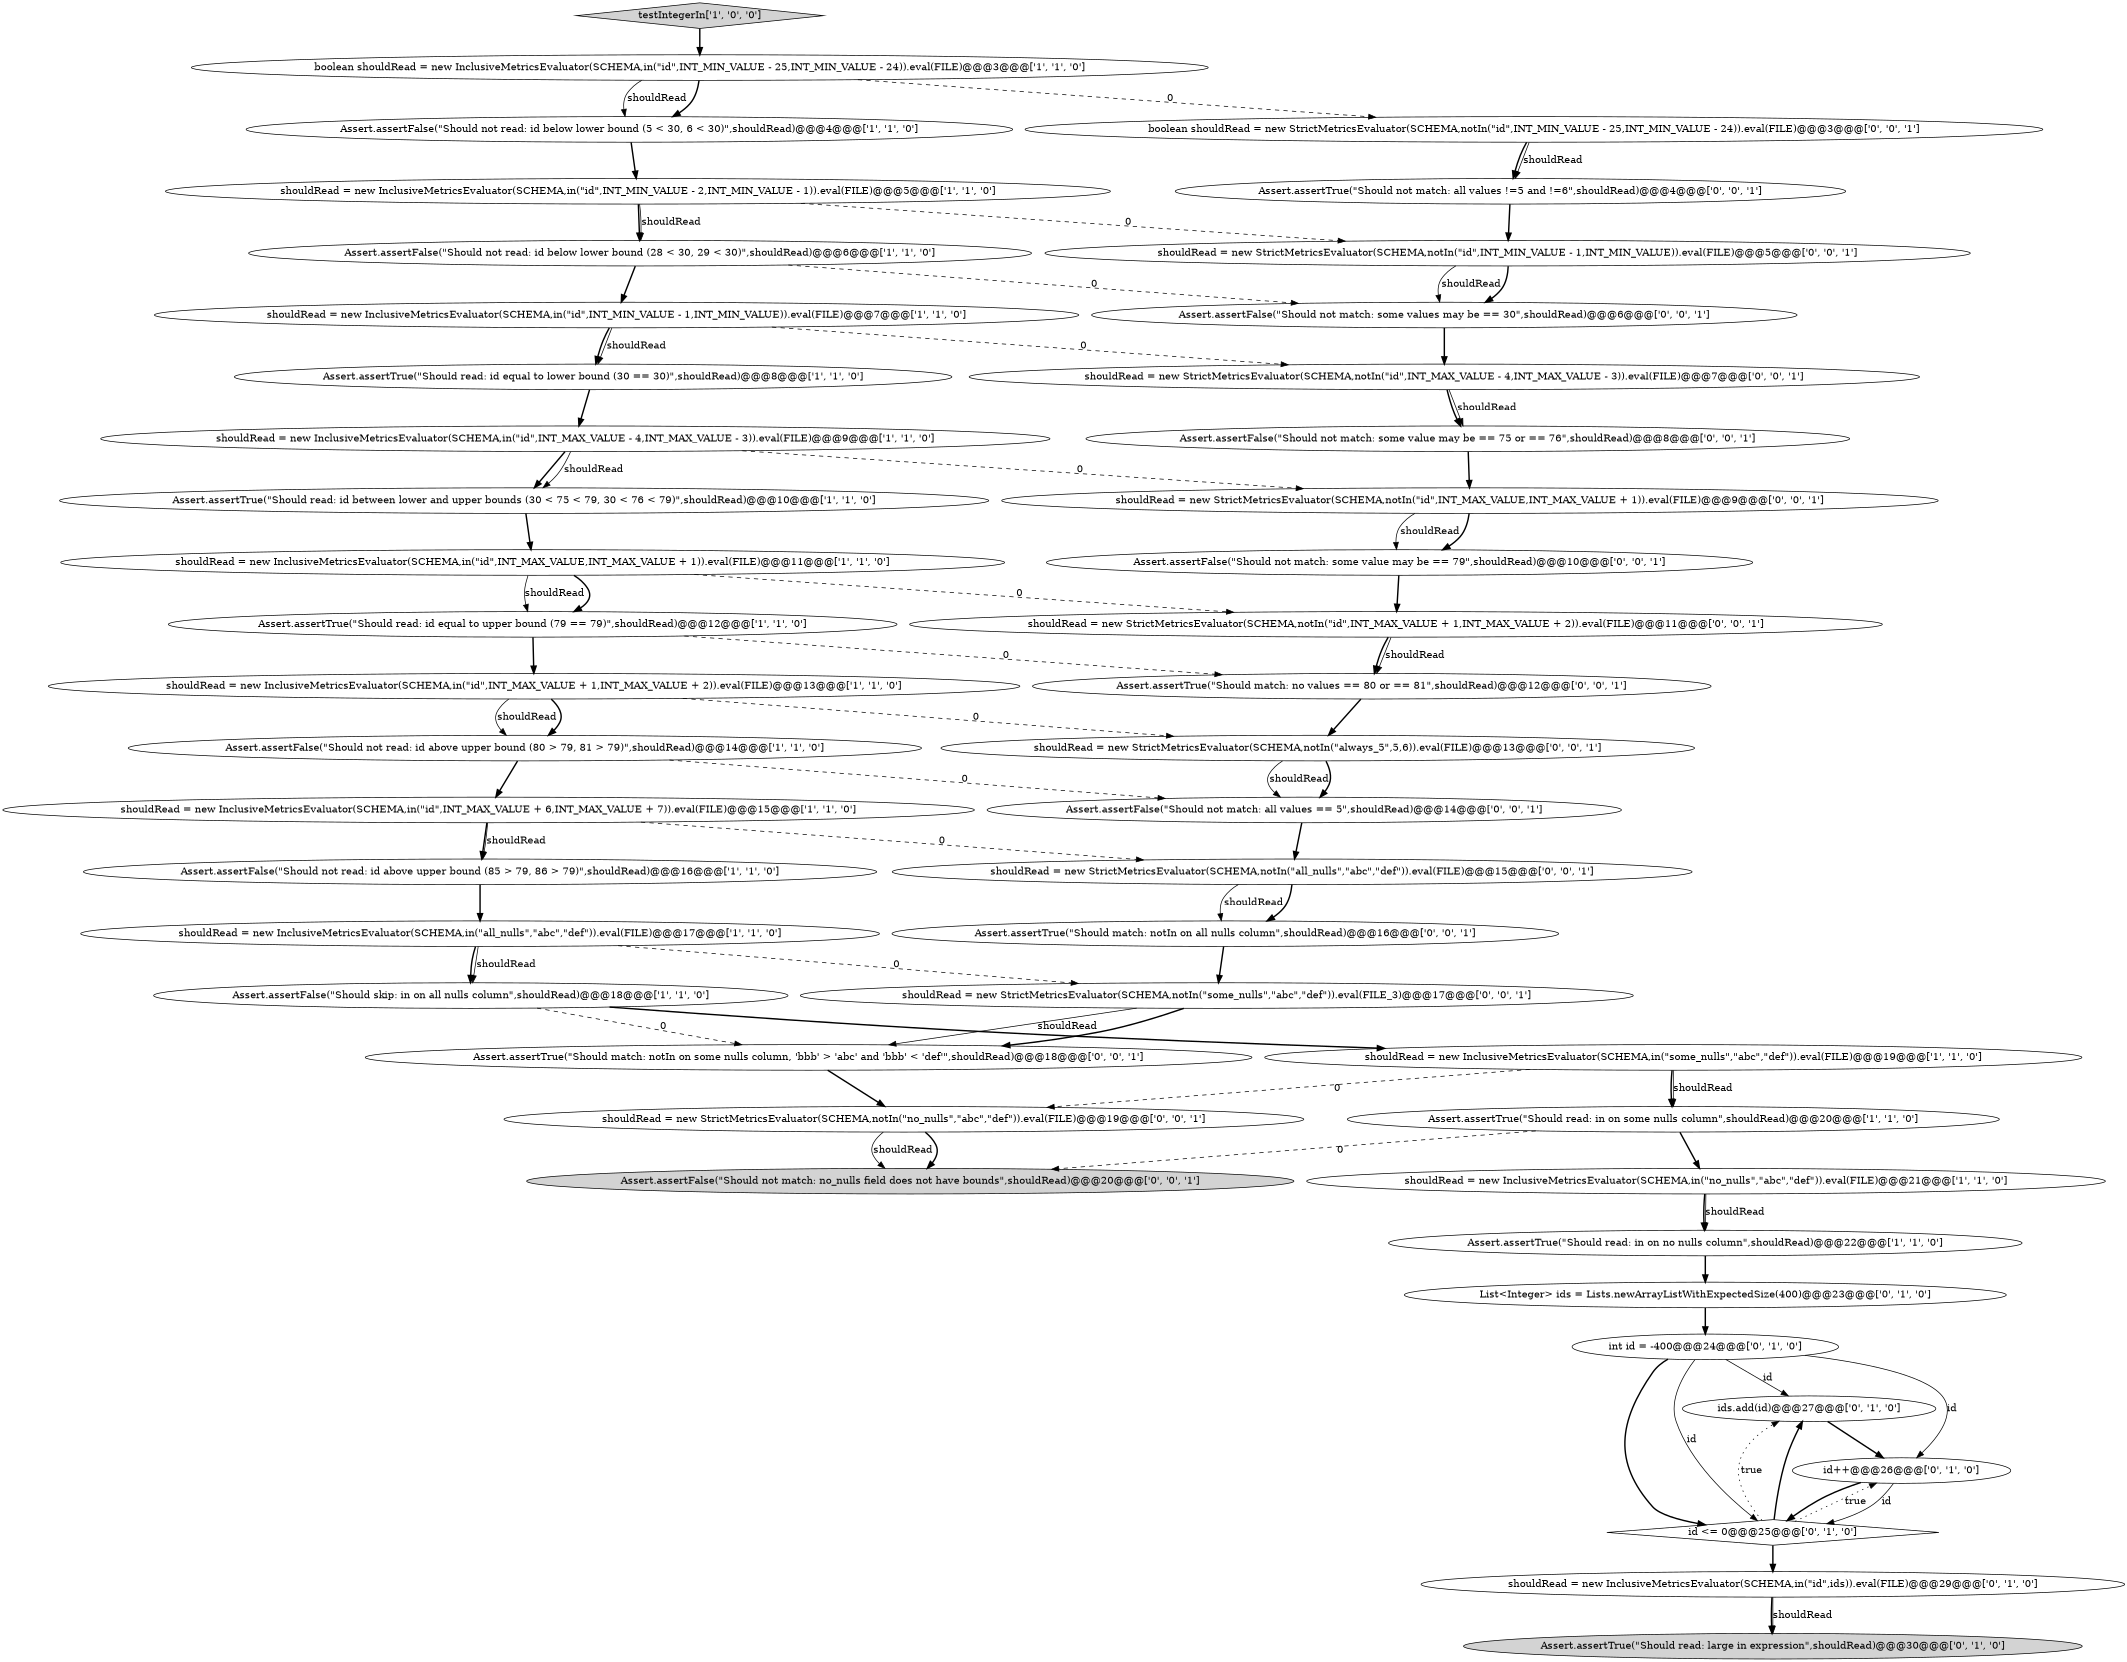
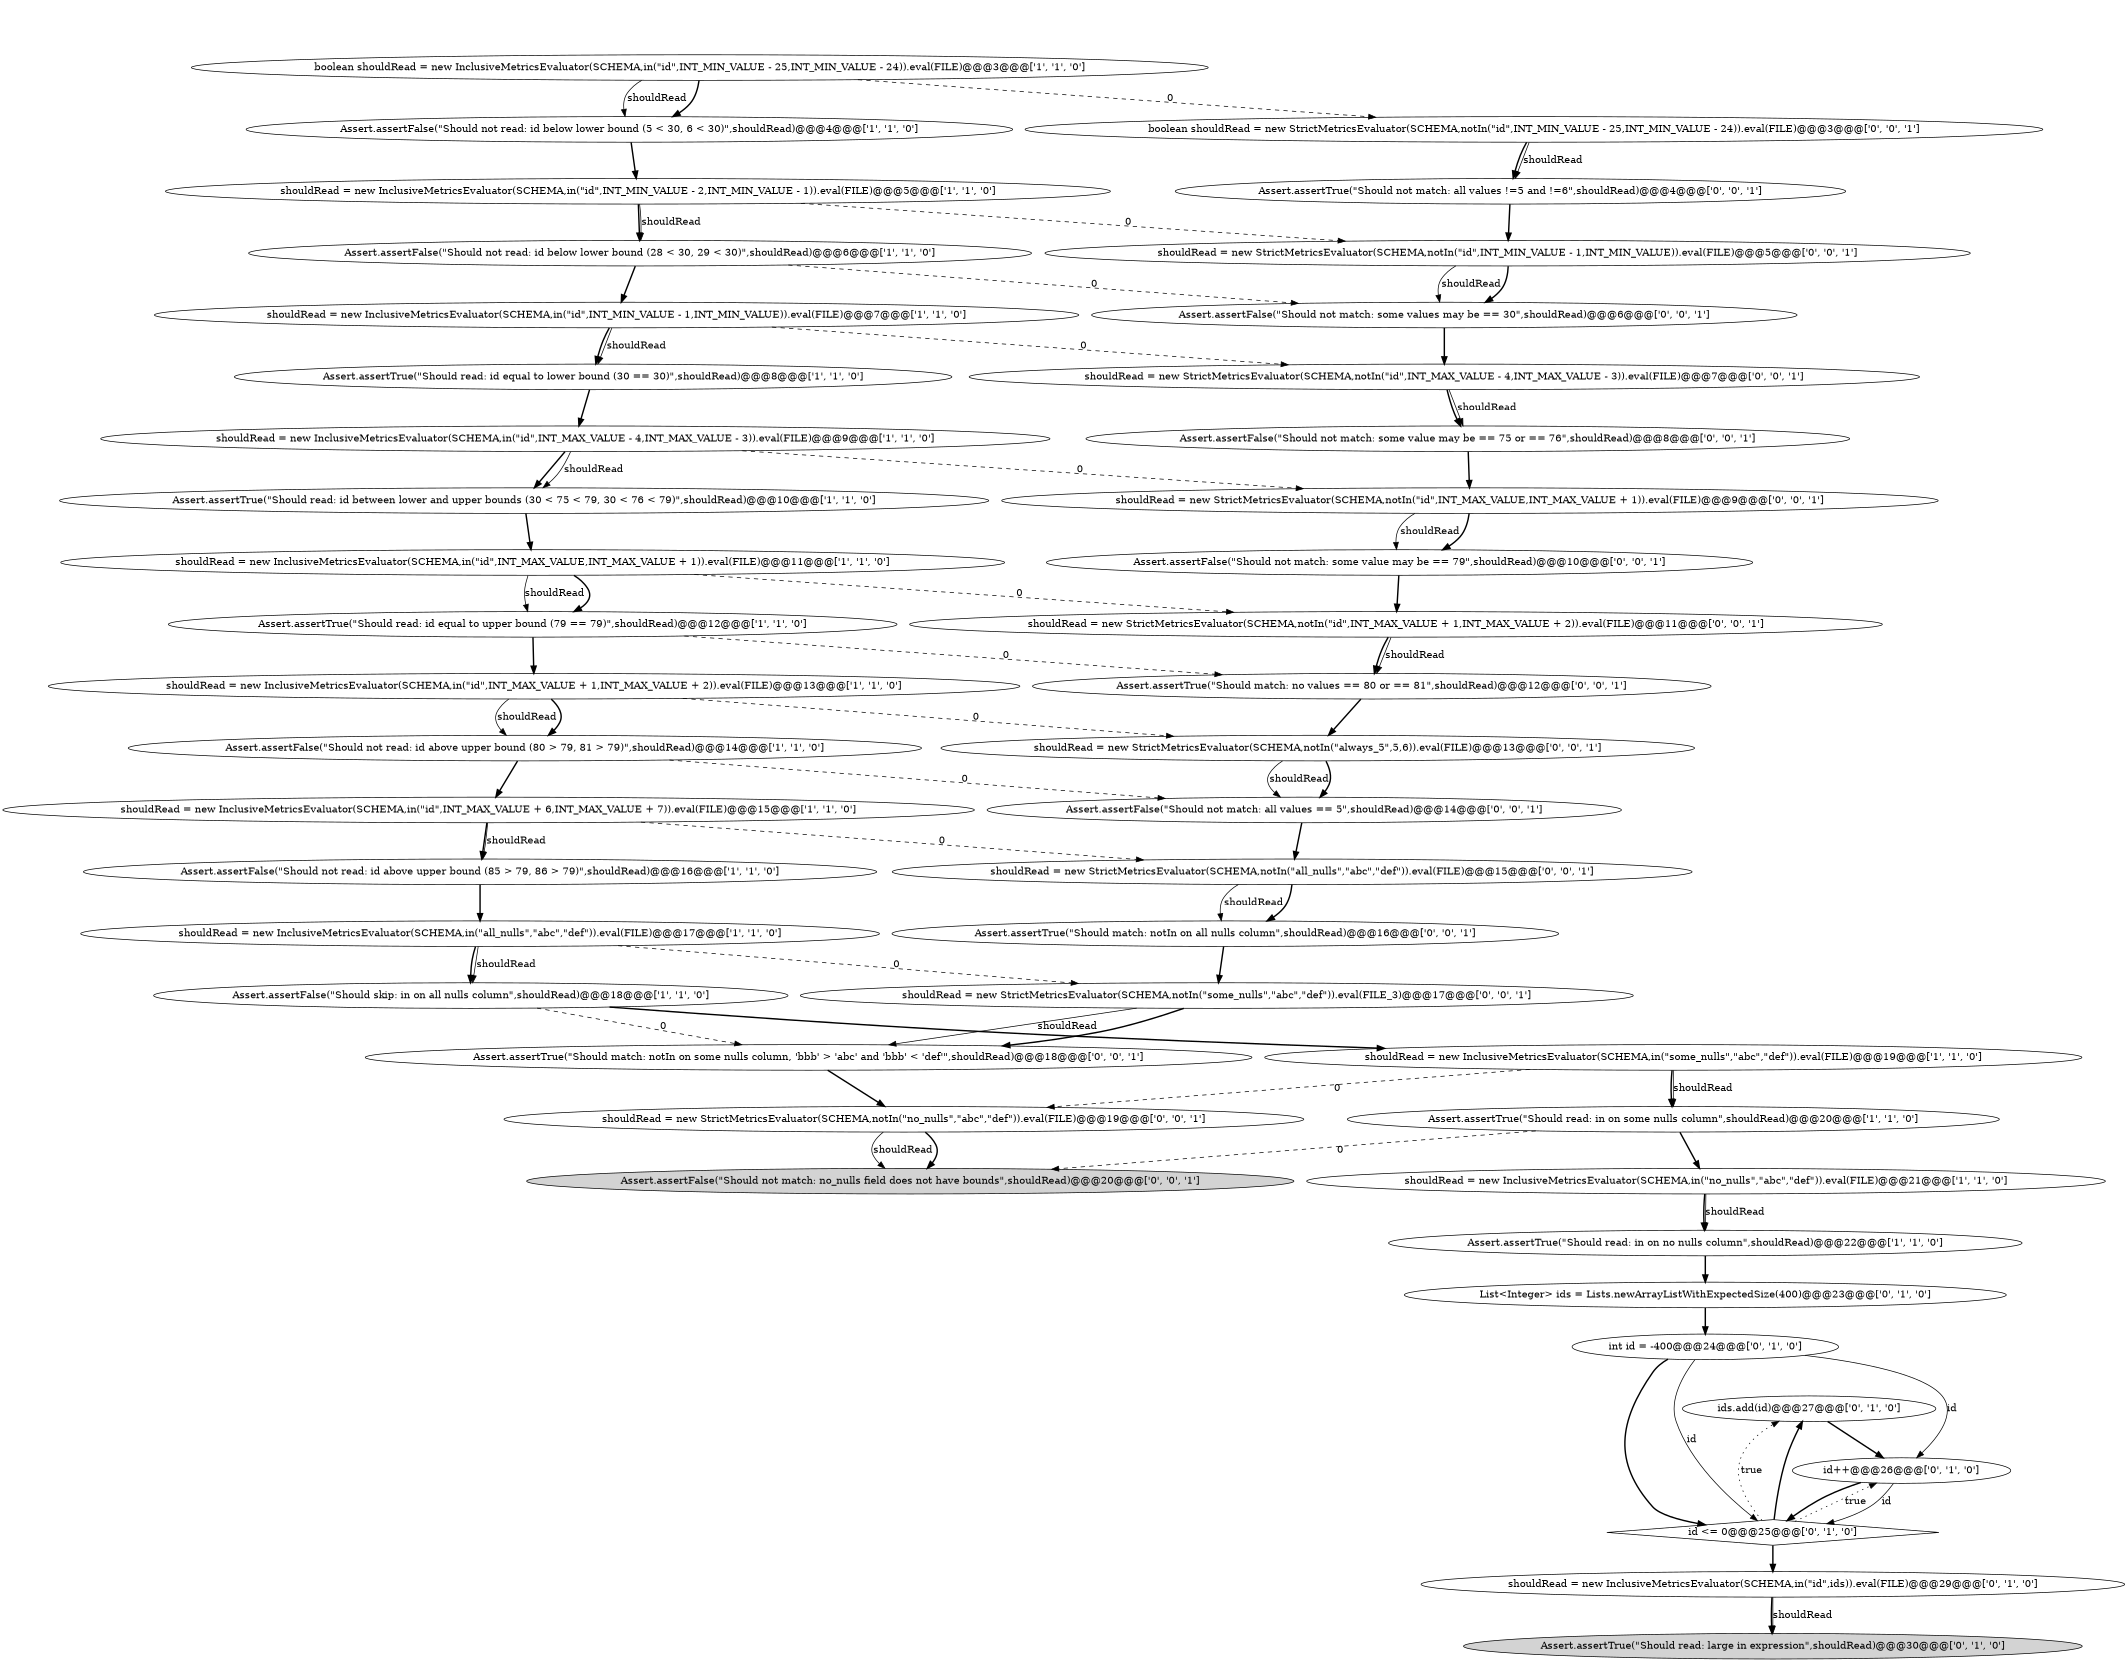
(700, 16) -> none
(1754, 1376) -> none
